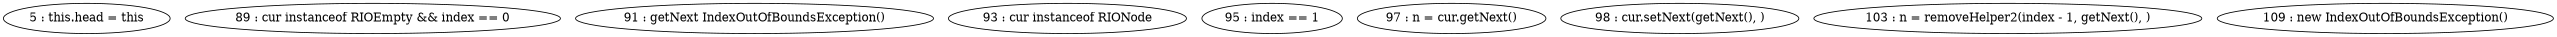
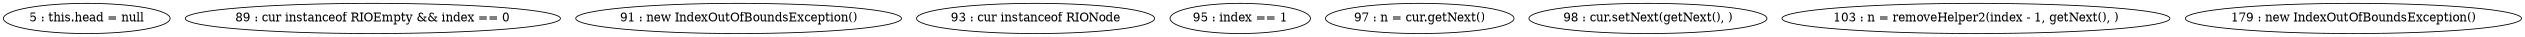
(87, 18) -> (87, 18)
(755, 18) -> (739, 18)
(2385, 18) -> (2353, 18)
